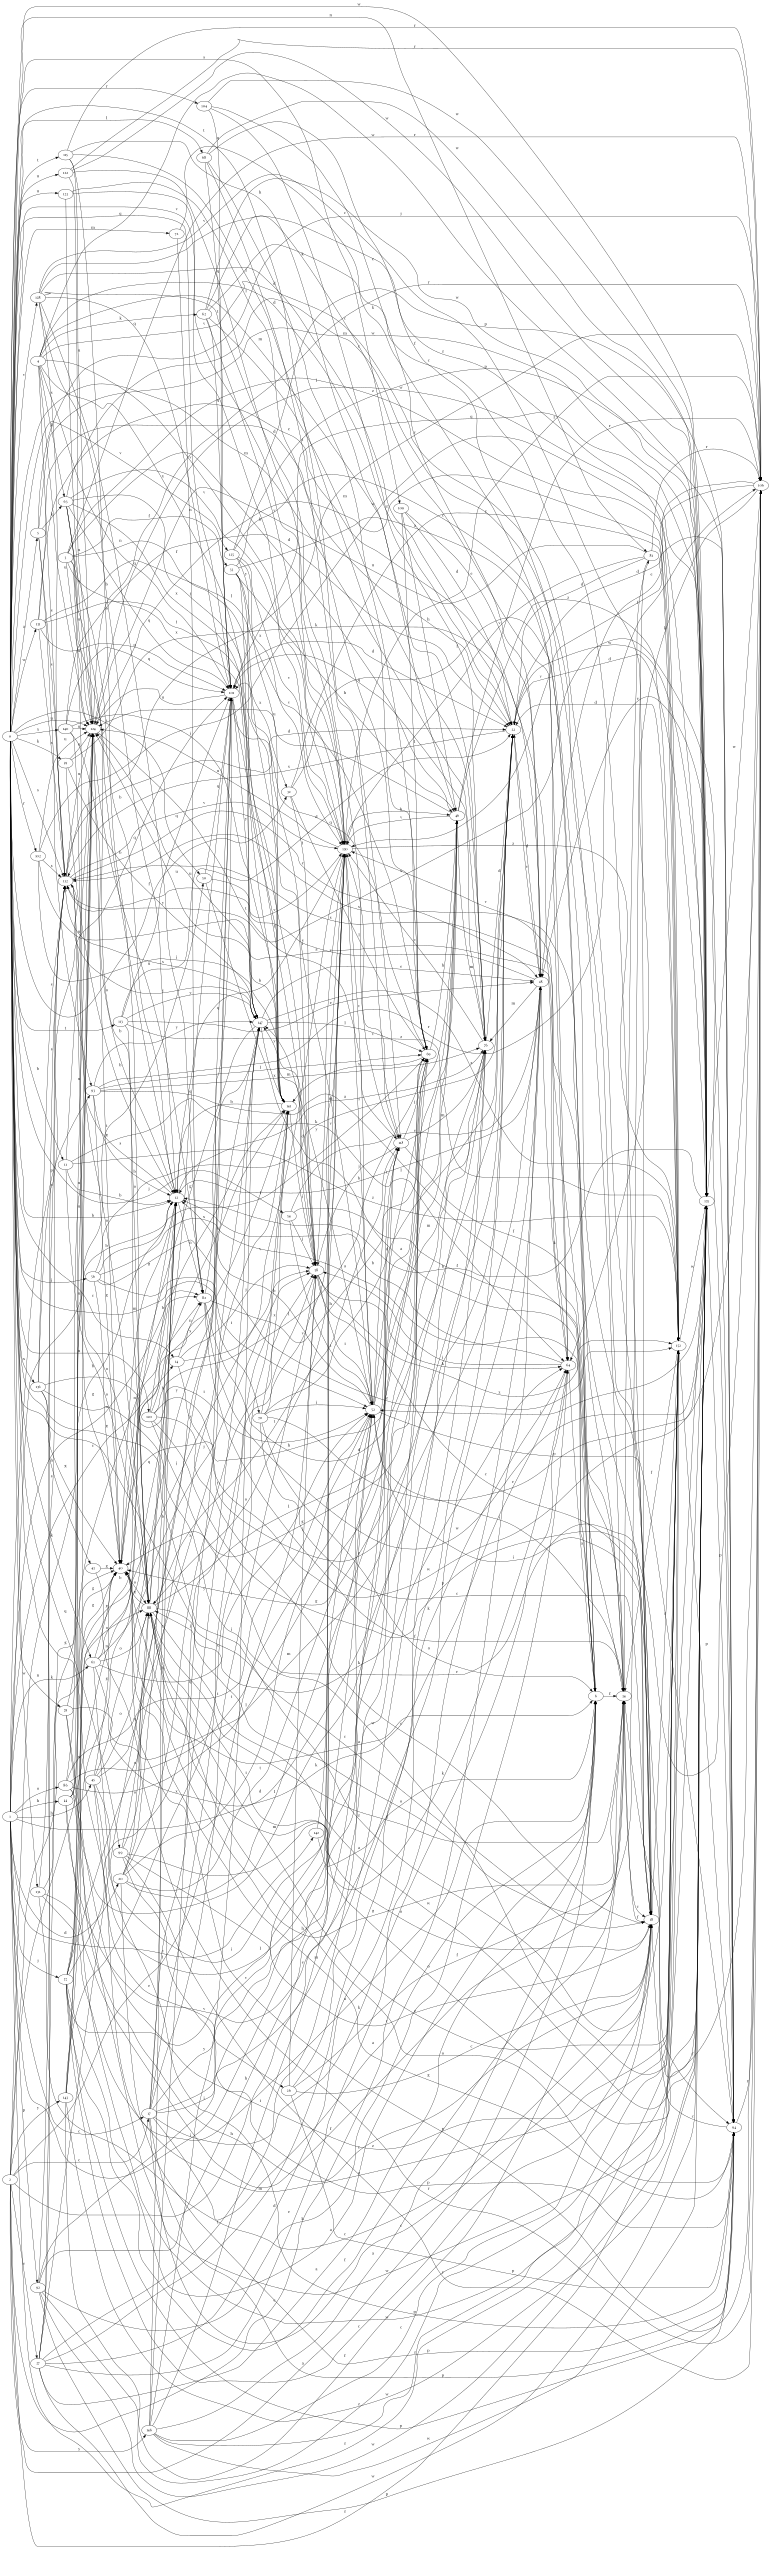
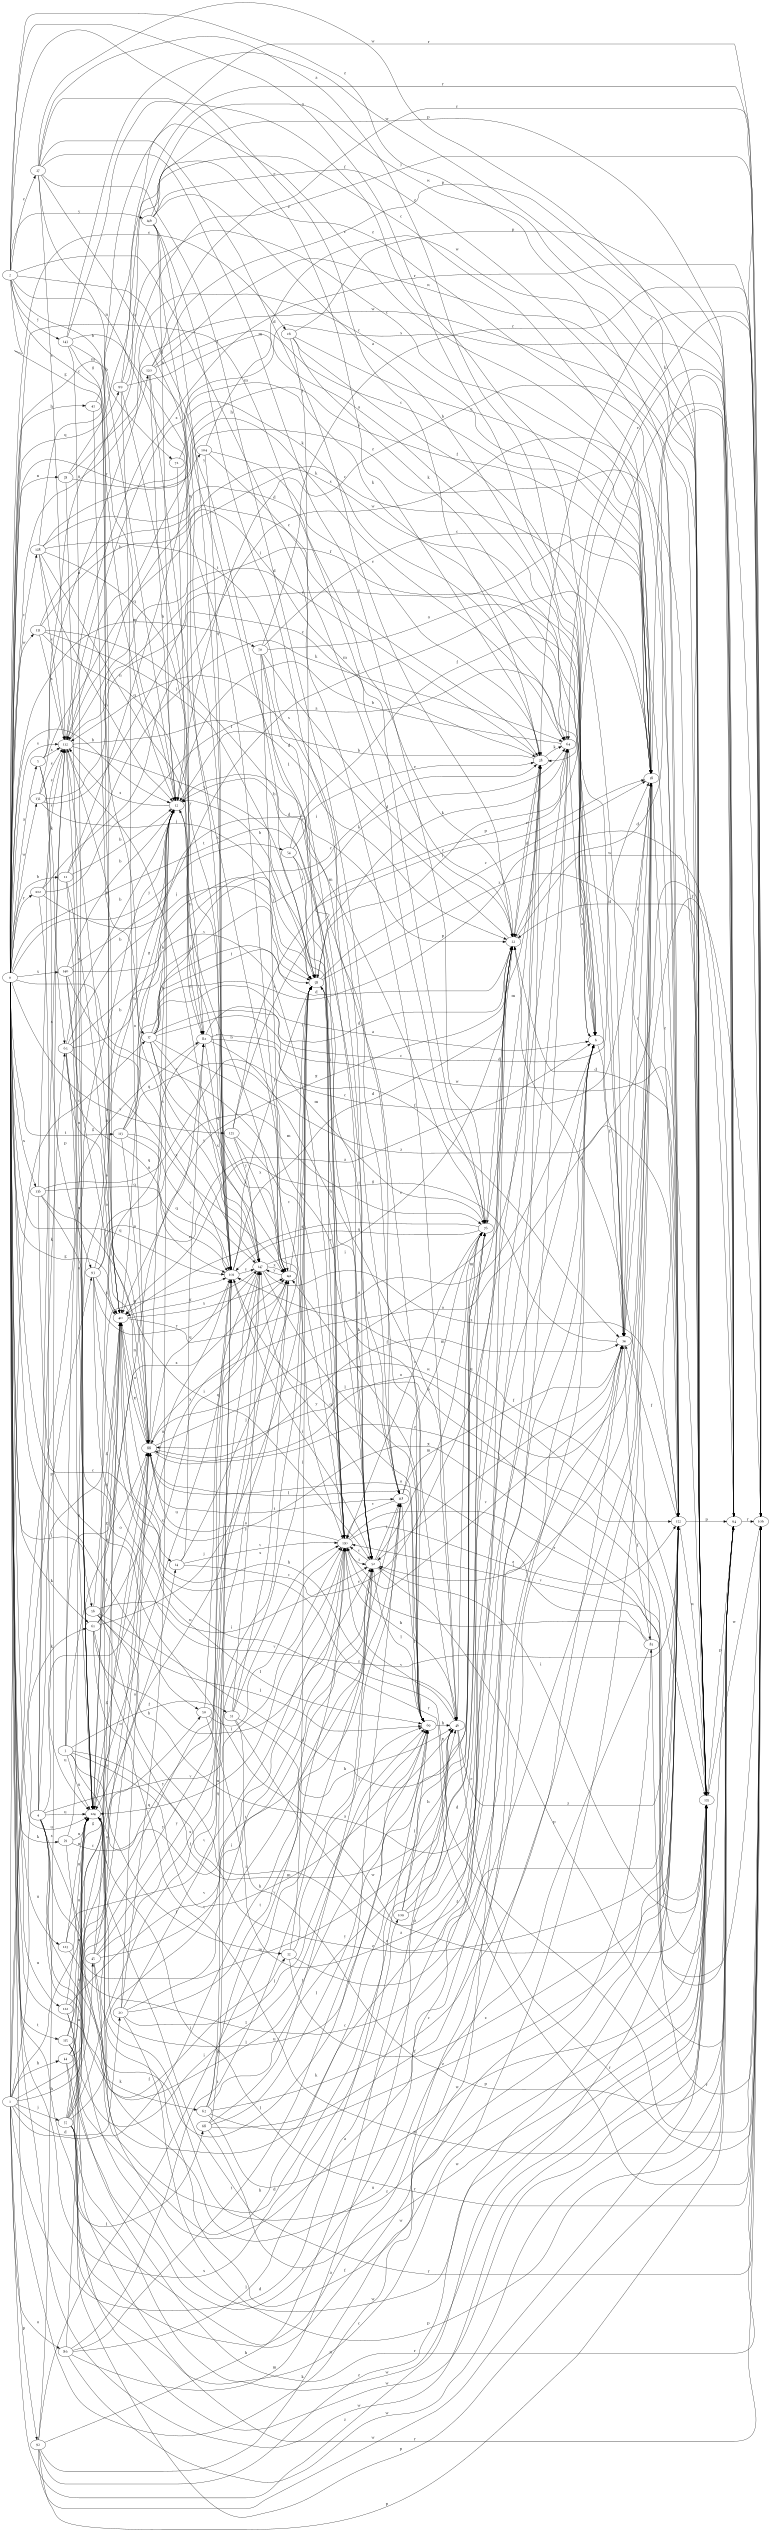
(345, 496) -> (345, 1936)
(316, 1833) -> none
